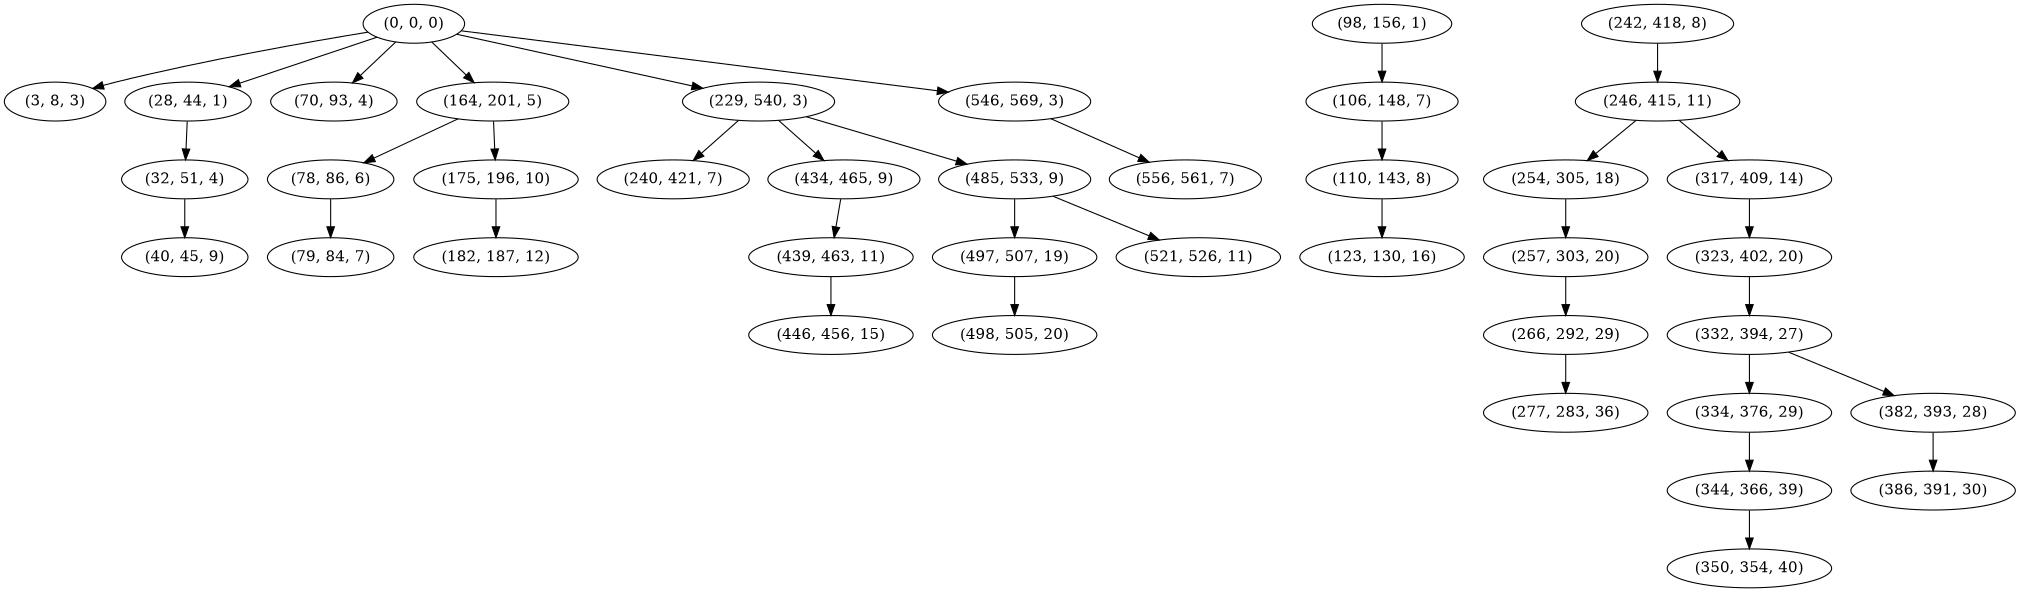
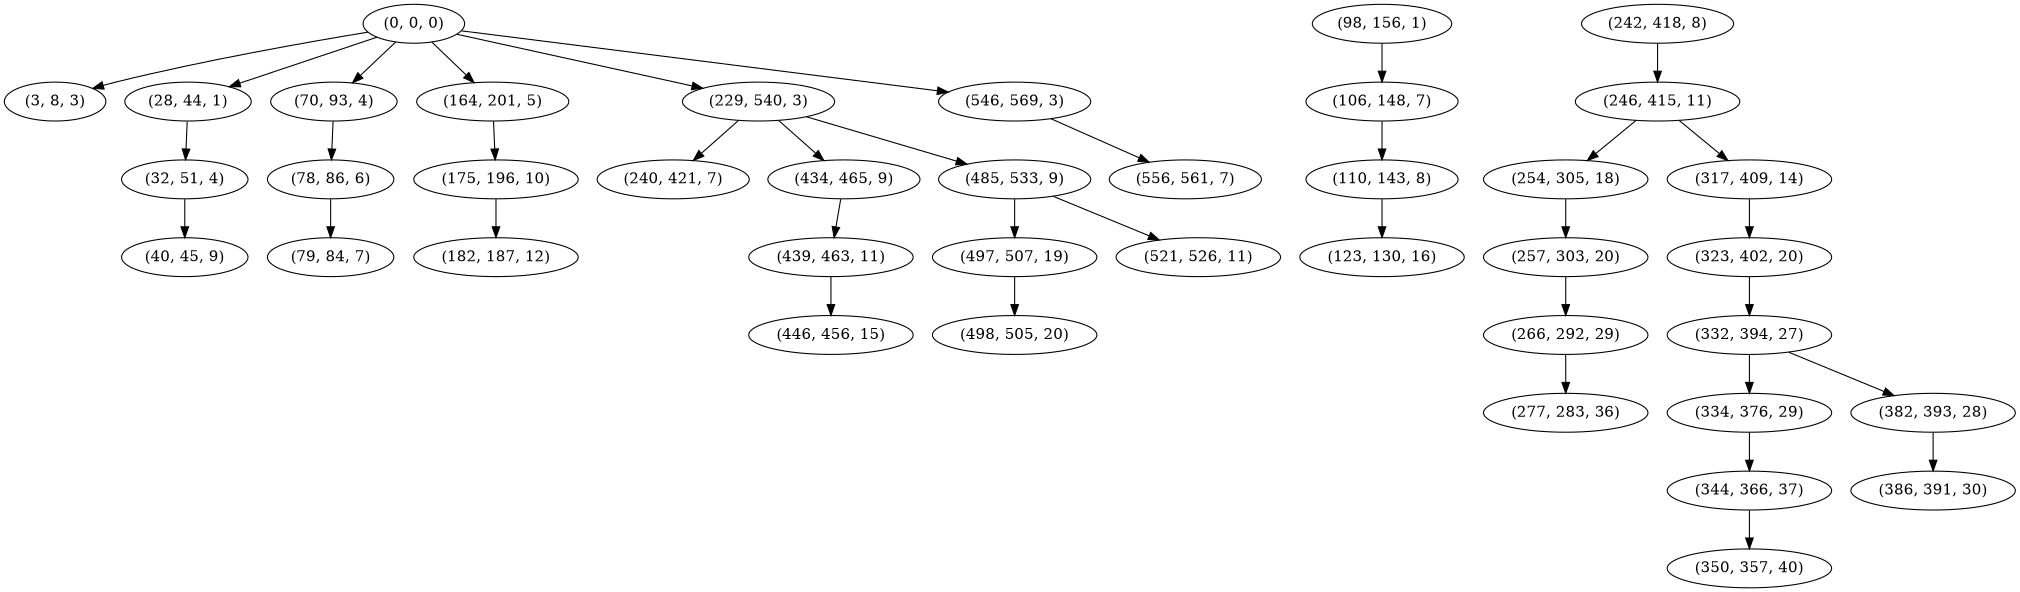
(416, 138) -> (332, 135)
(1749, 491) -> (1749, 491)
(1749, 568) -> (1749, 568)
